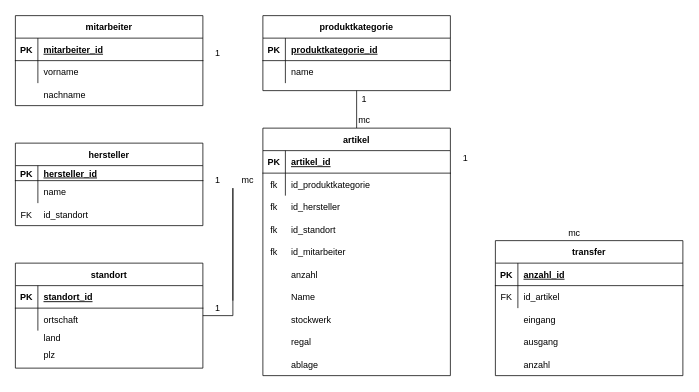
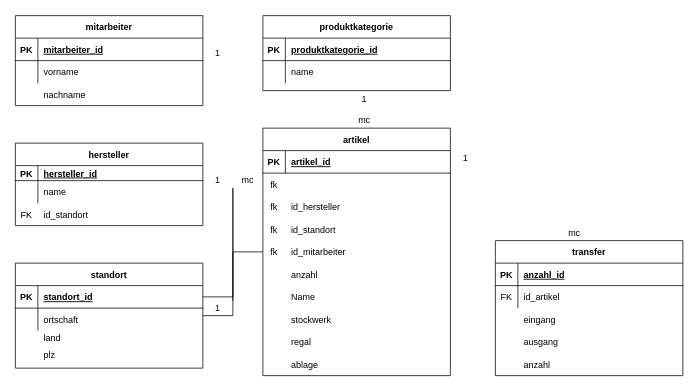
(357, 111) -> (247, 252)
(368, 184) -> none
